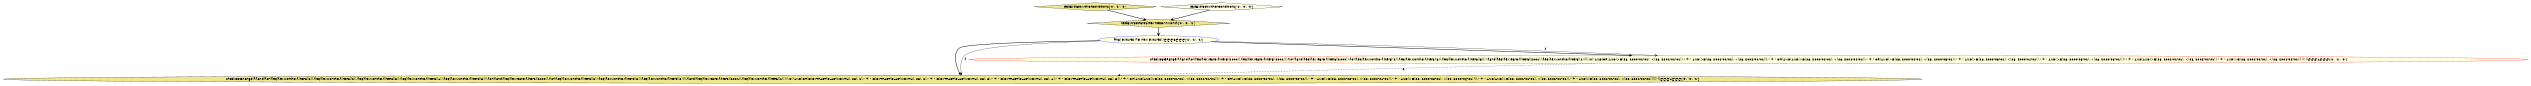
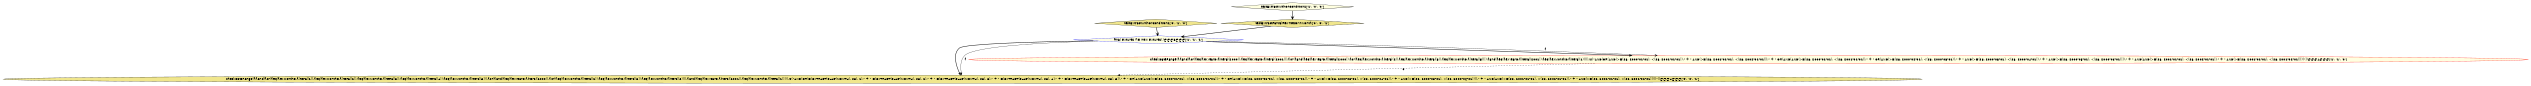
(1126, 15) -> (1157, 30)
(1158, 40) -> (1158, 40)
